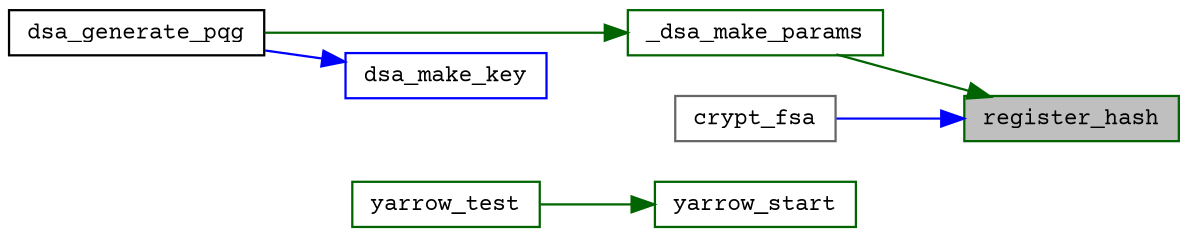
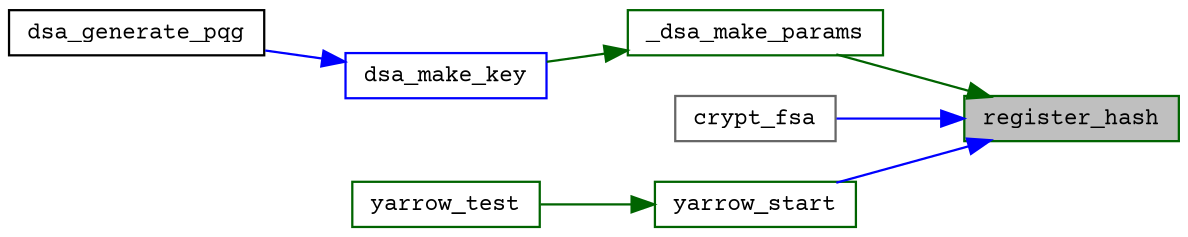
(434, 33) -> (576, 58)
none -> (903, 164)
